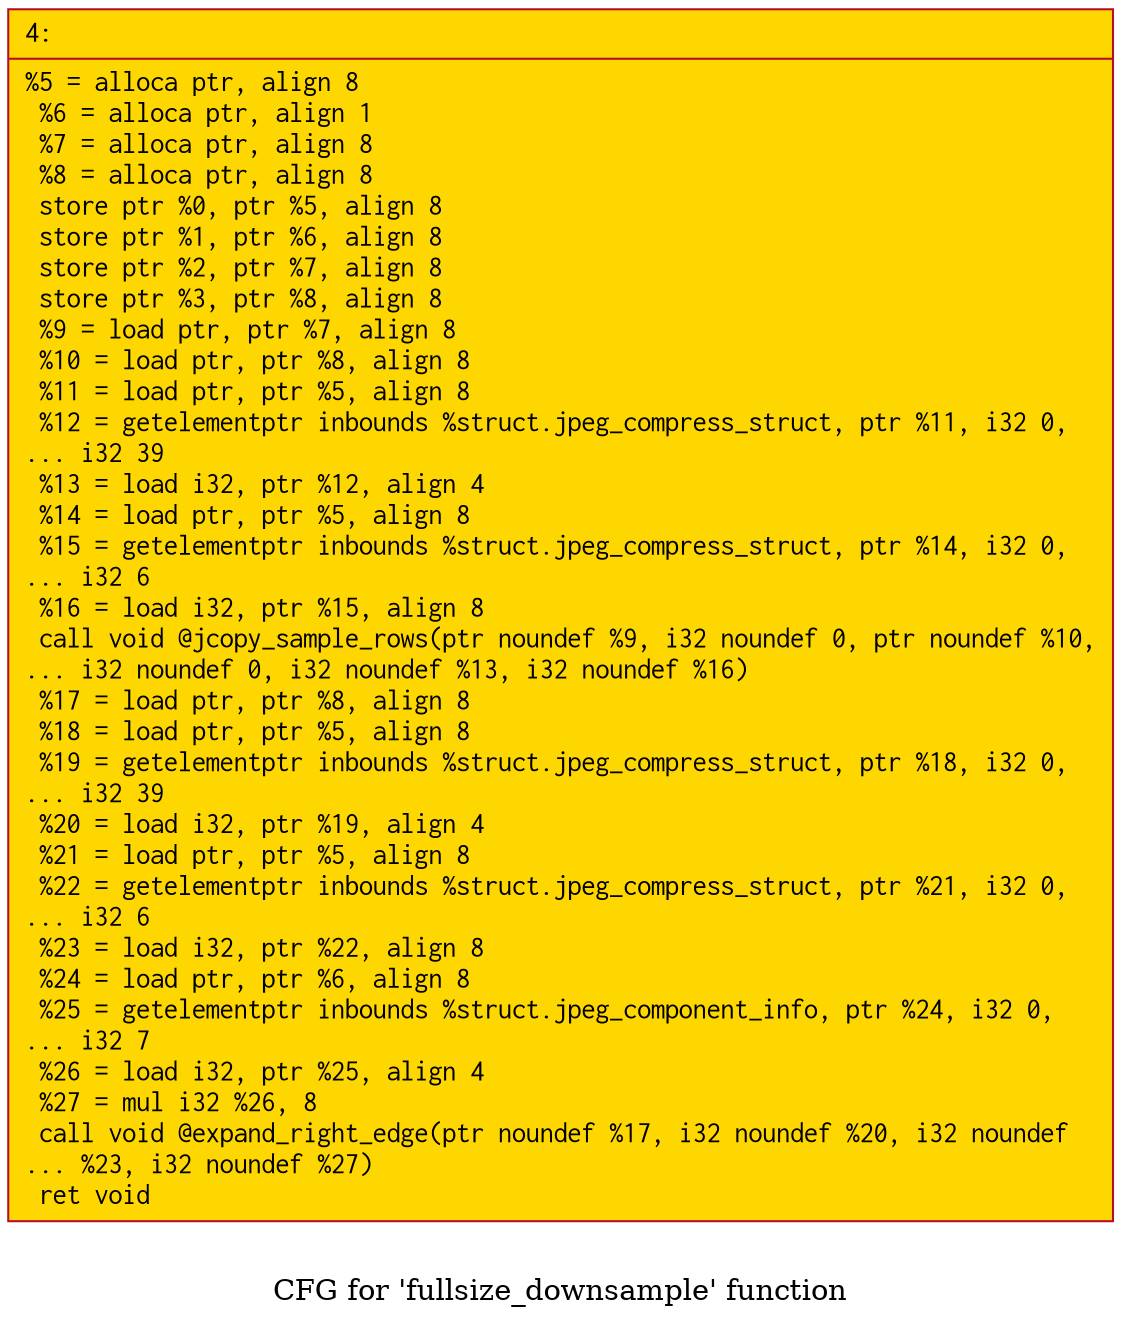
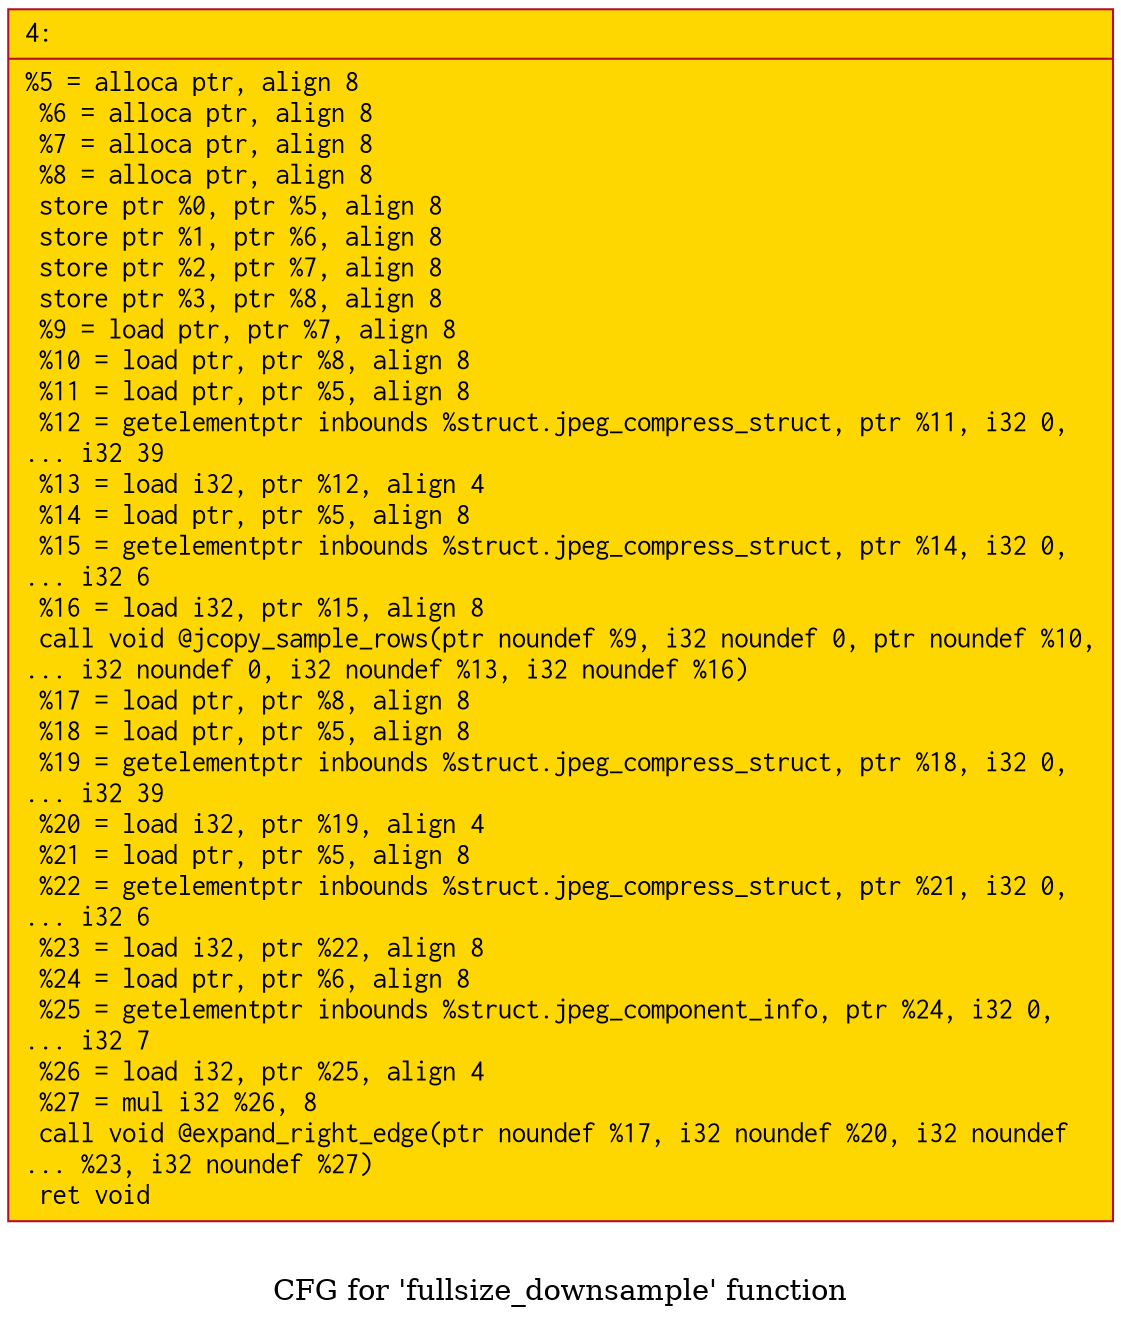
(199, 113) -> (199, 113)
